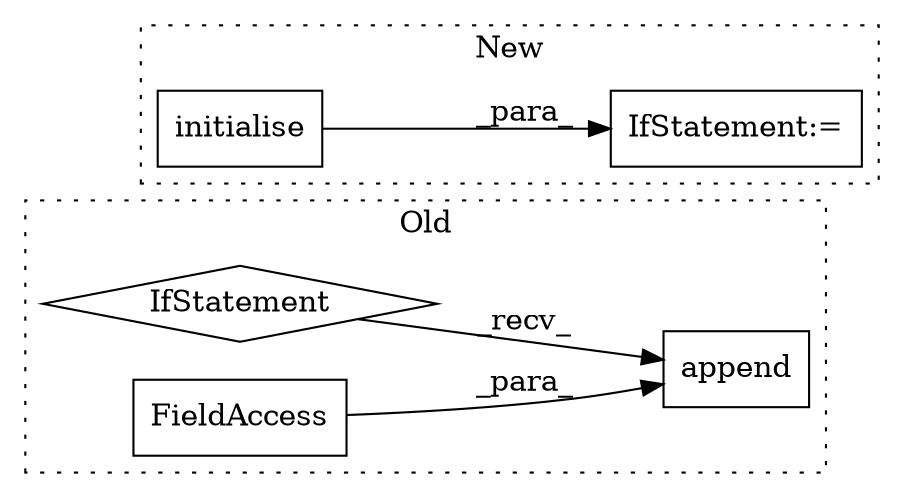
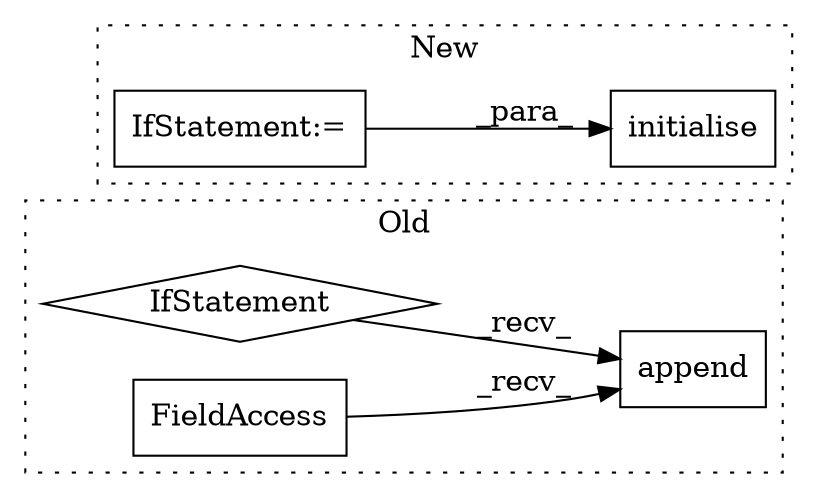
(456, 129) -> (477, 129)
(524, 383) -> (524, 383)
